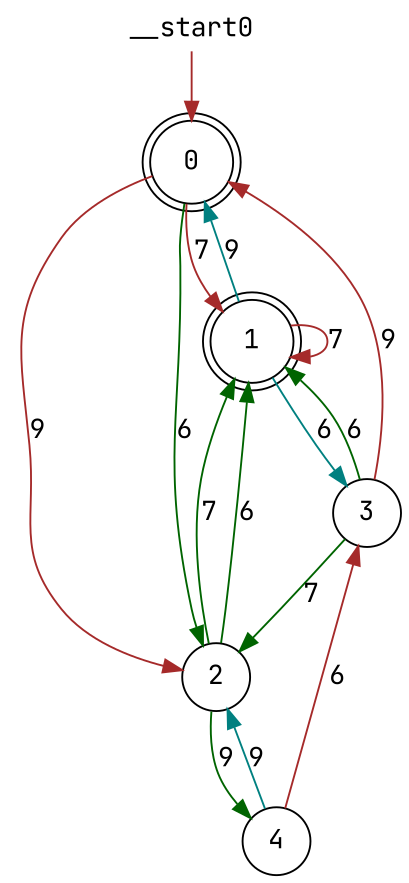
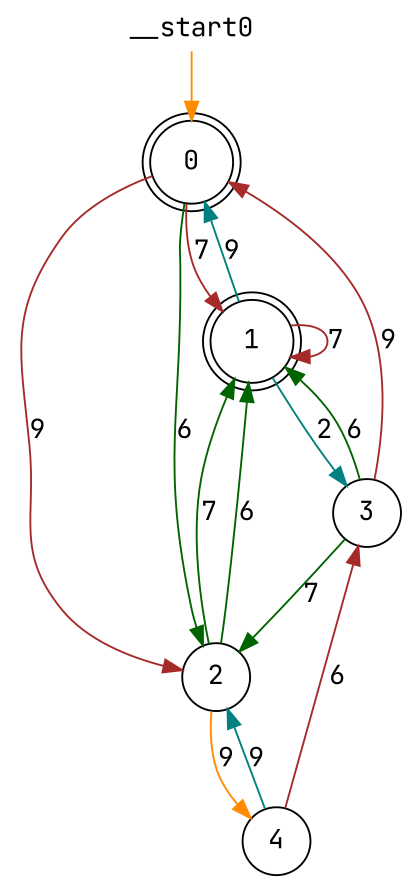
(192, 76) -> (192, 76)
(325, 431) -> (325, 431)
(214, 761) -> (214, 761)
